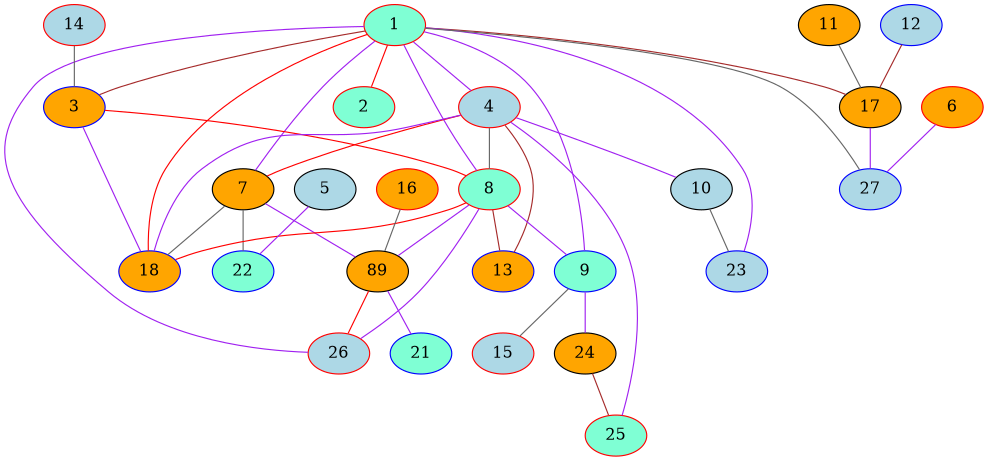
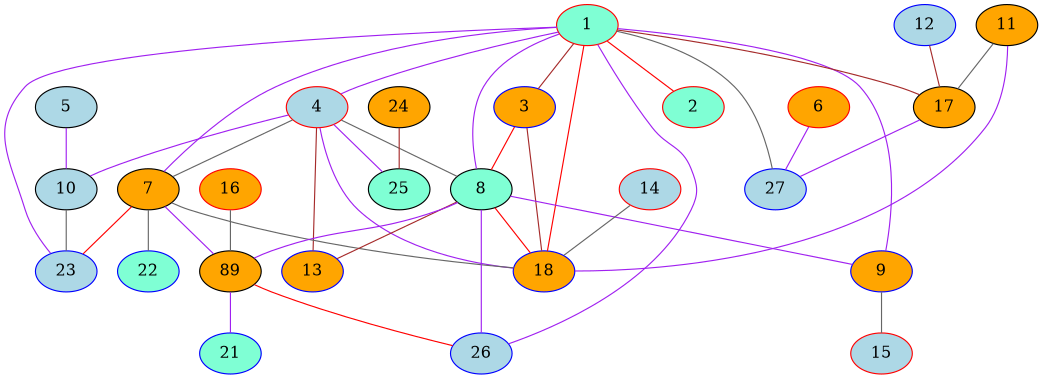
(74, 70) -> (597, 230)
(339, 150) -> (233, 148)
(112, 189) -> (534, 189)
(489, 189) -> (481, 189)
(287, 228) -> (66, 148)
none -> (837, 228)
none -> (107, 230)
(585, 271) -> (882, 271)
(585, 313) -> none
(339, 353) -> (481, 353)
(616, 436) -> (399, 189)
